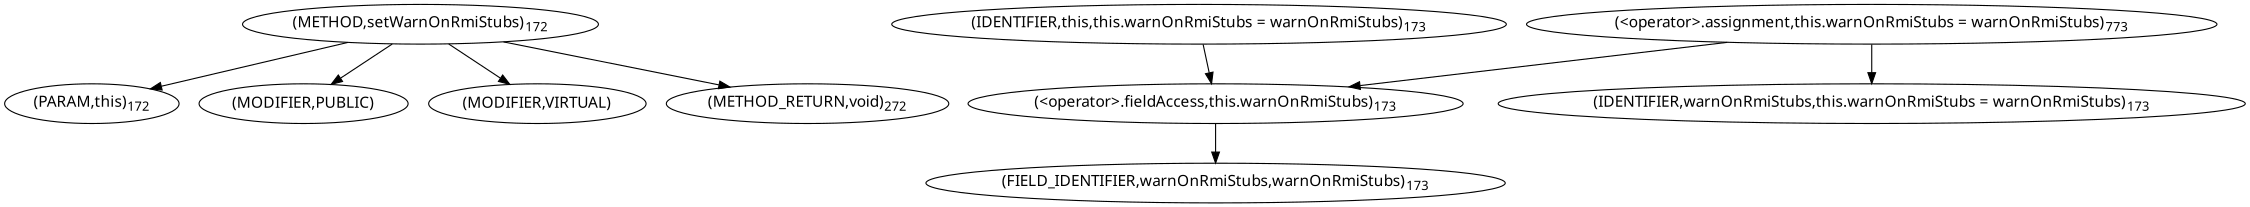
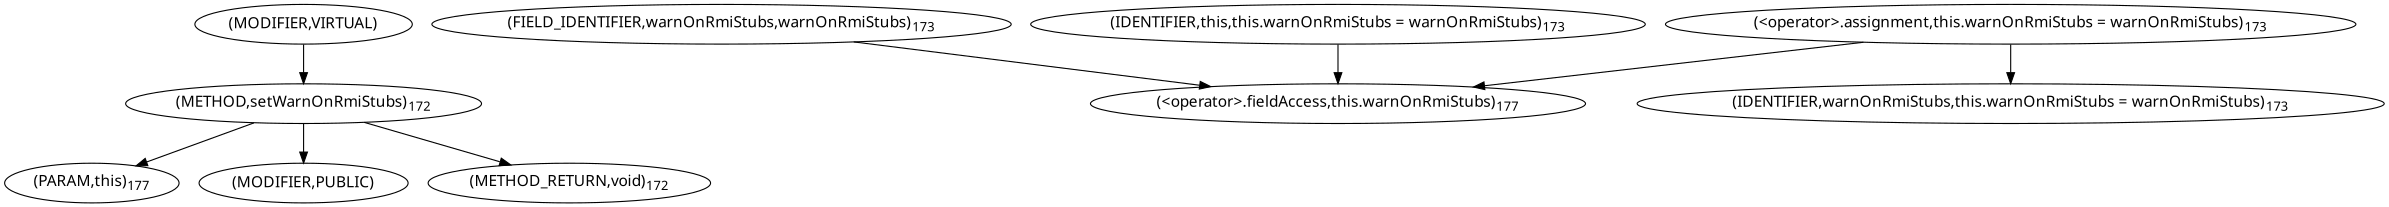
(2117, 23) -> (2256, 23)
(475, 61) -> (304, 59)
(139, 102) -> (139, 181)
(896, 102) -> (658, 181)
(1385, 102) -> (1508, 102)
(1216, 138) -> (1027, 64)
